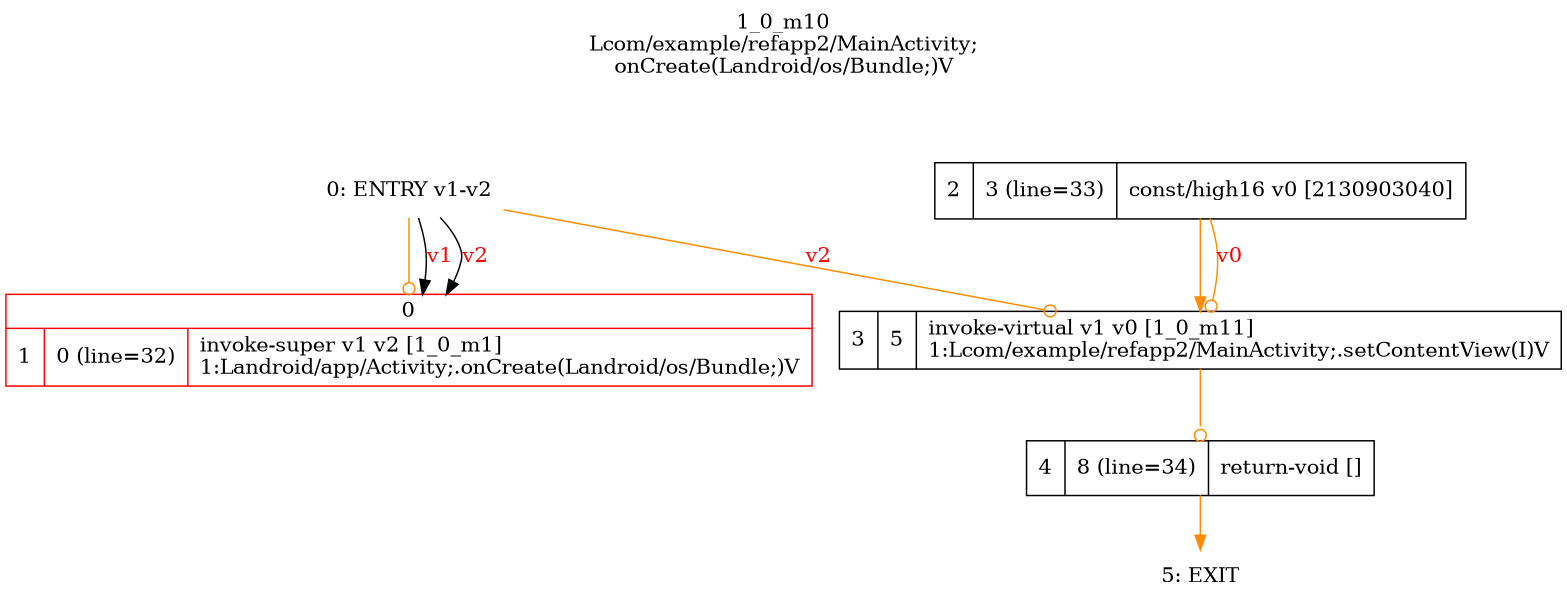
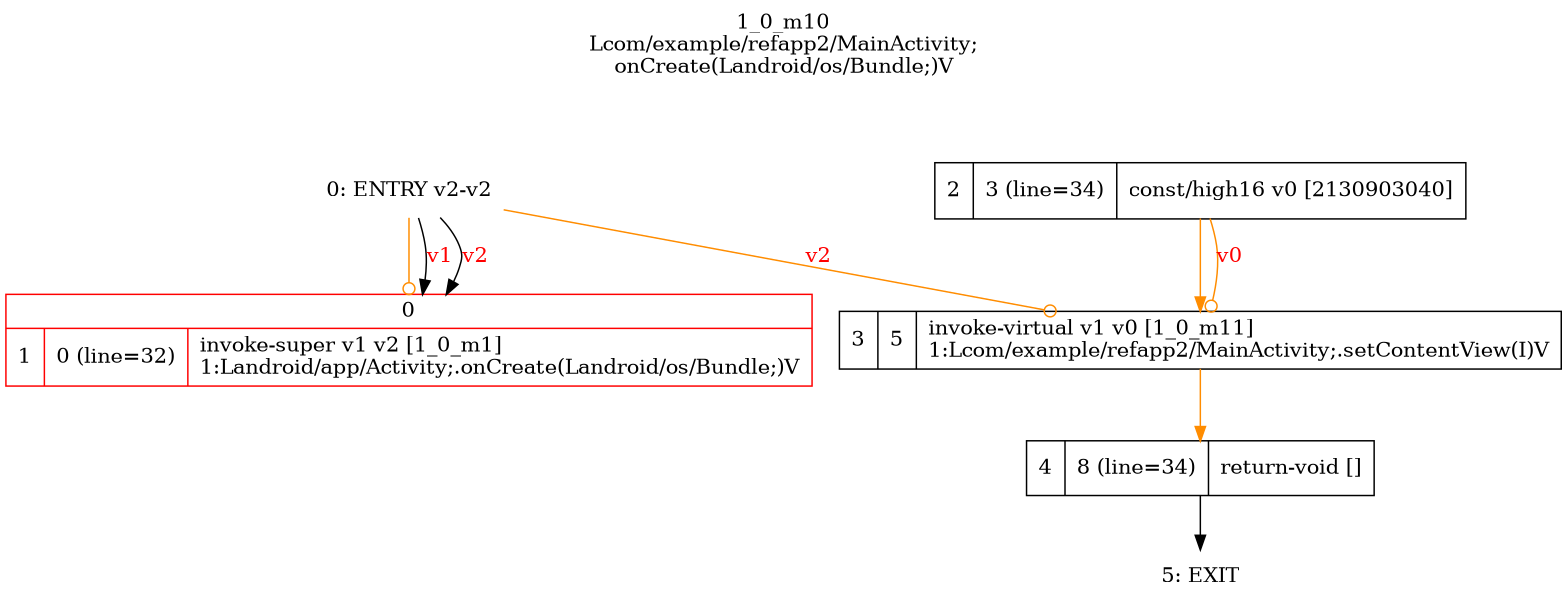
(1045, 190) -> (1045, 190)
(409, 191) -> (409, 191)
(1200, 398) -> (1200, 398)
(1200, 515) -> (1200, 515)
